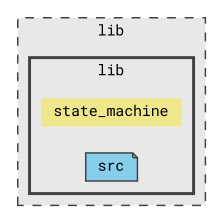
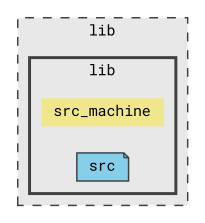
(112, 112) -> (103, 112)
